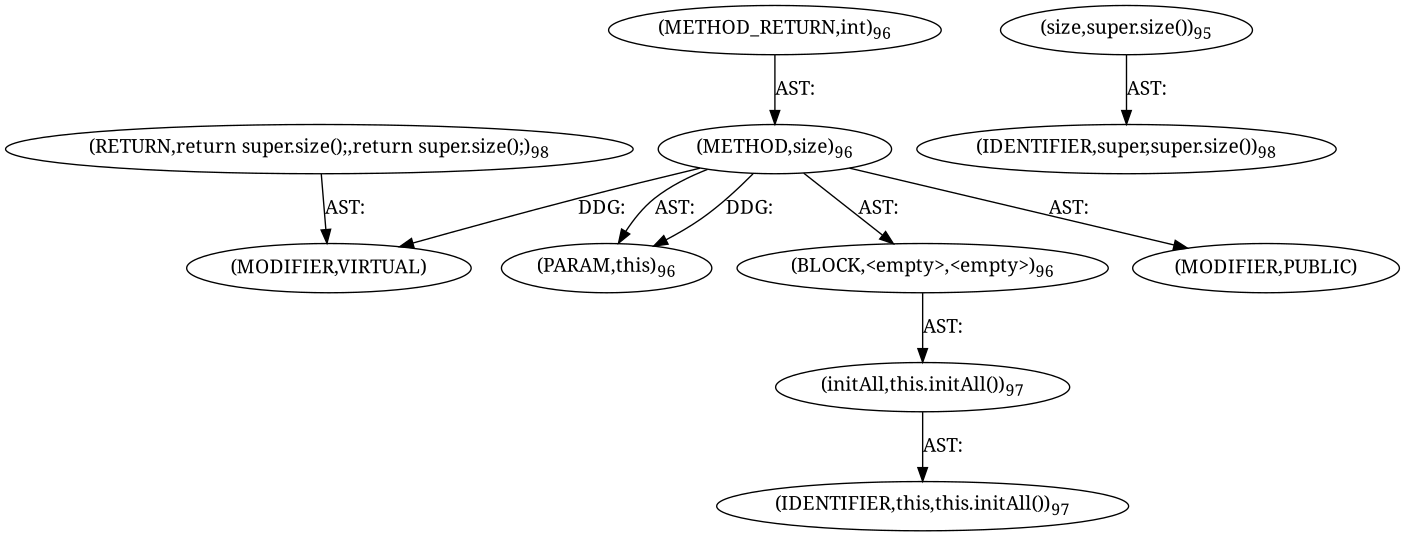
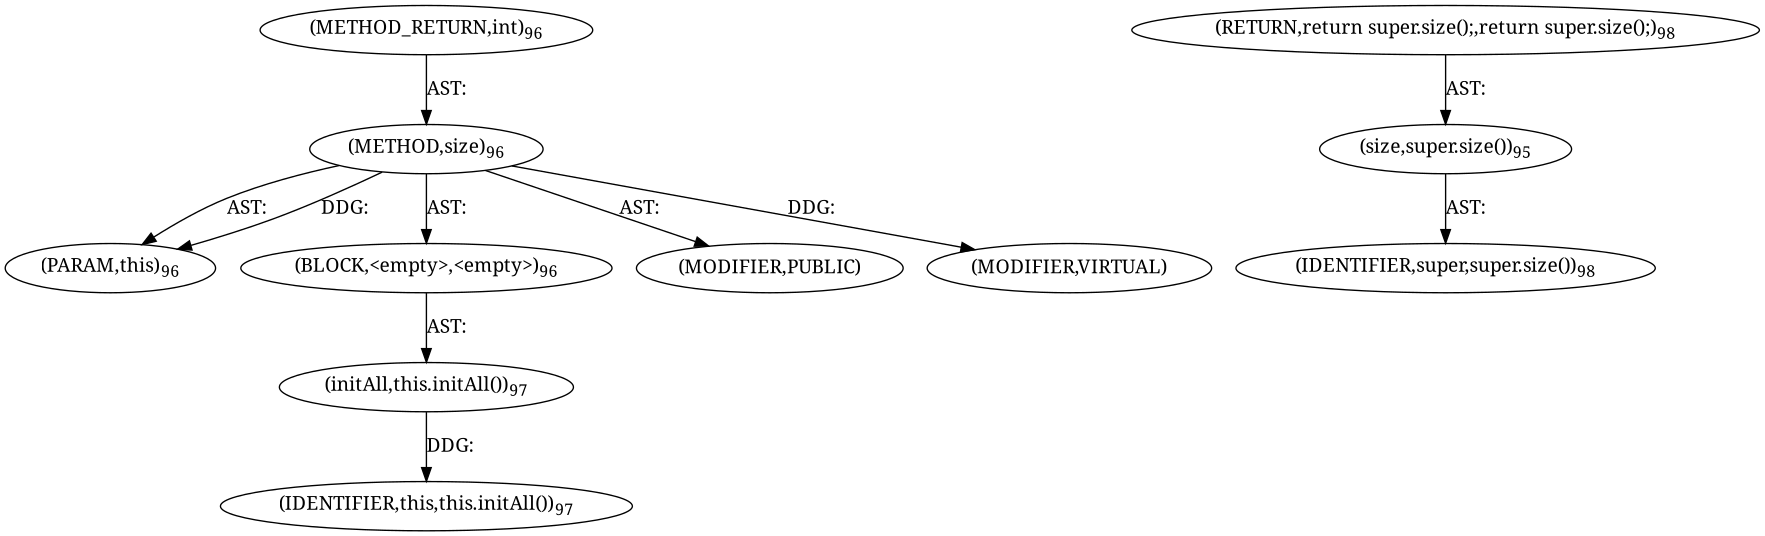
(324, 202) -> (1446, 83)
(946, 447) -> (453, 447)
